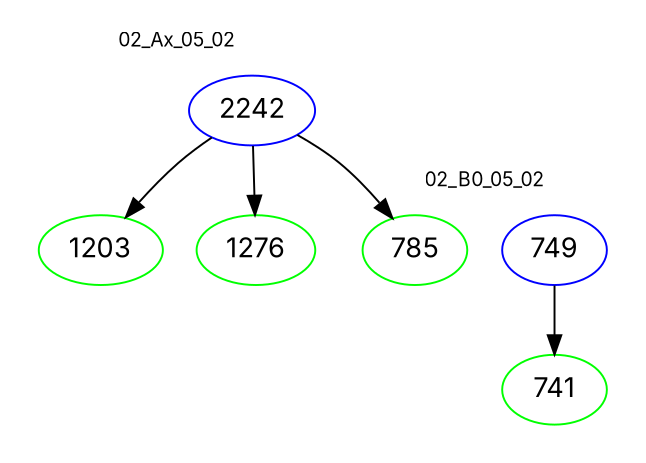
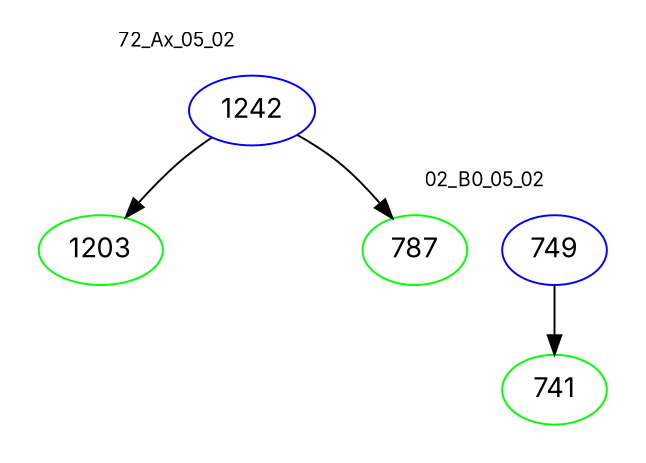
(177, 42) -> (177, 42)
(252, 111) -> (252, 111)
(256, 250) -> none
(415, 250) -> (415, 250)
